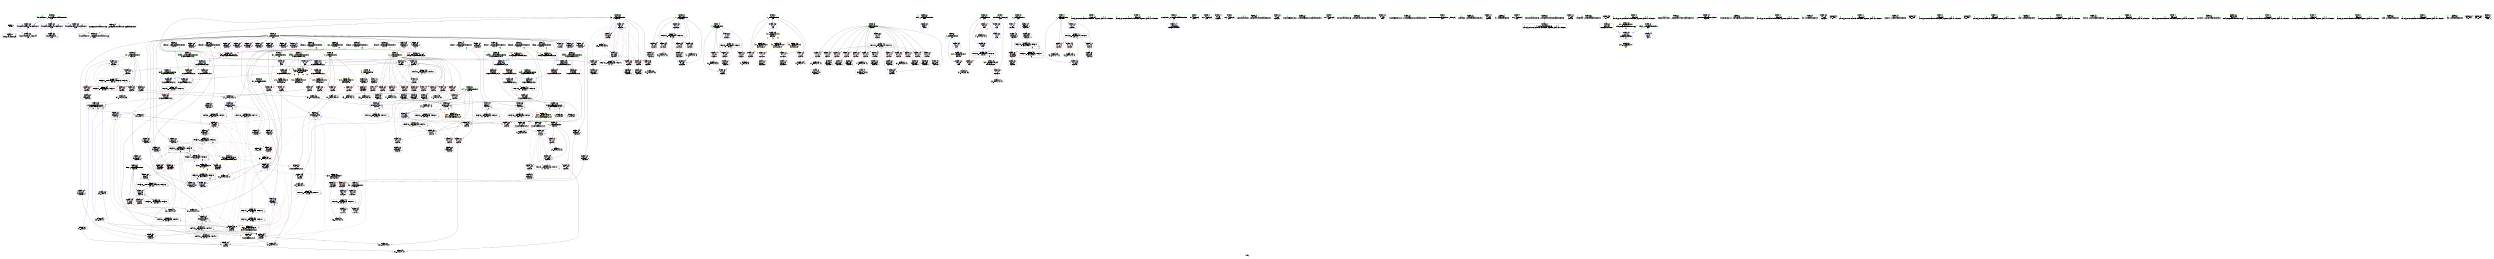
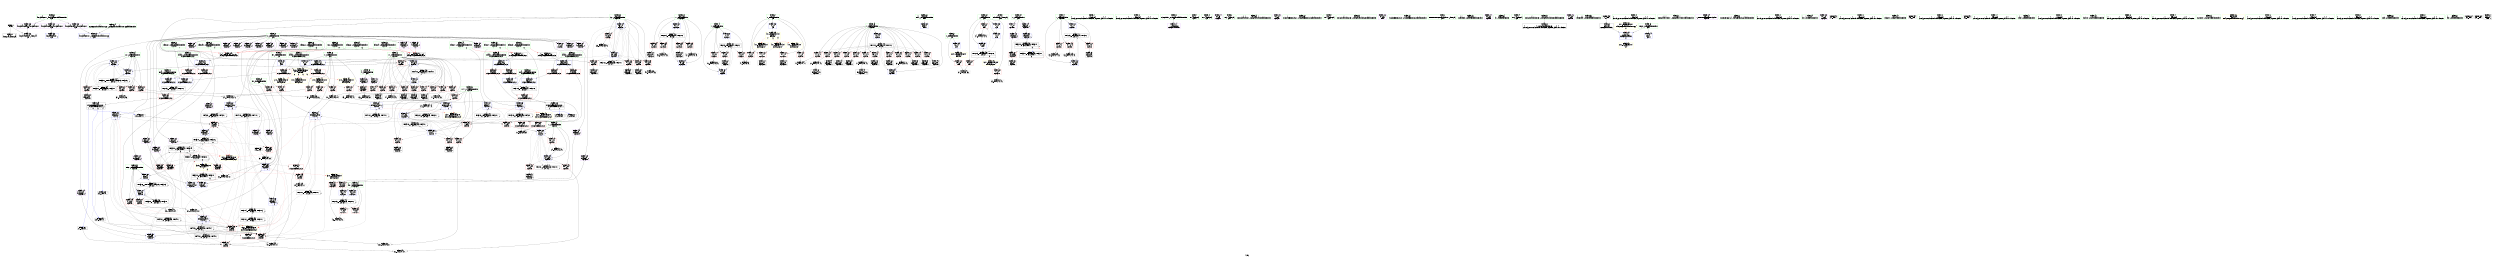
(542, 45) -> none
